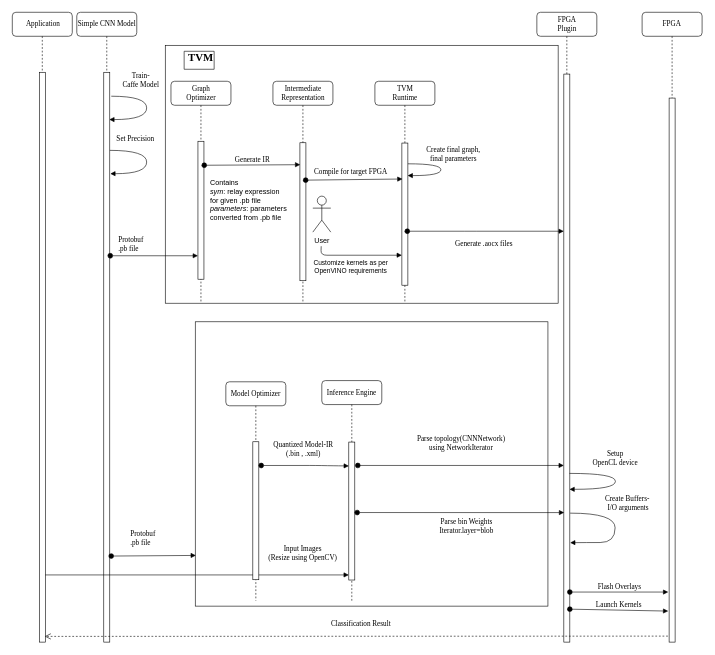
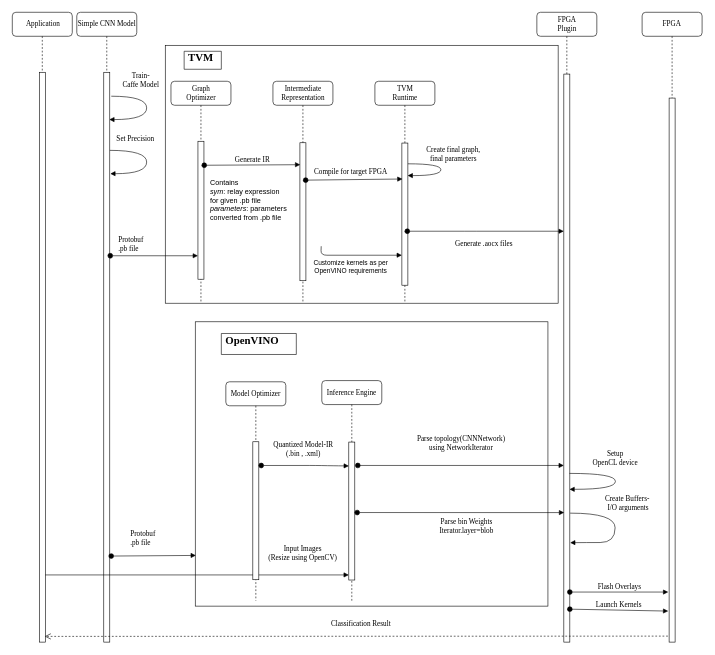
(199, 60) -> (203, 60)
(322, 214) -> none
none -> (259, 344)
